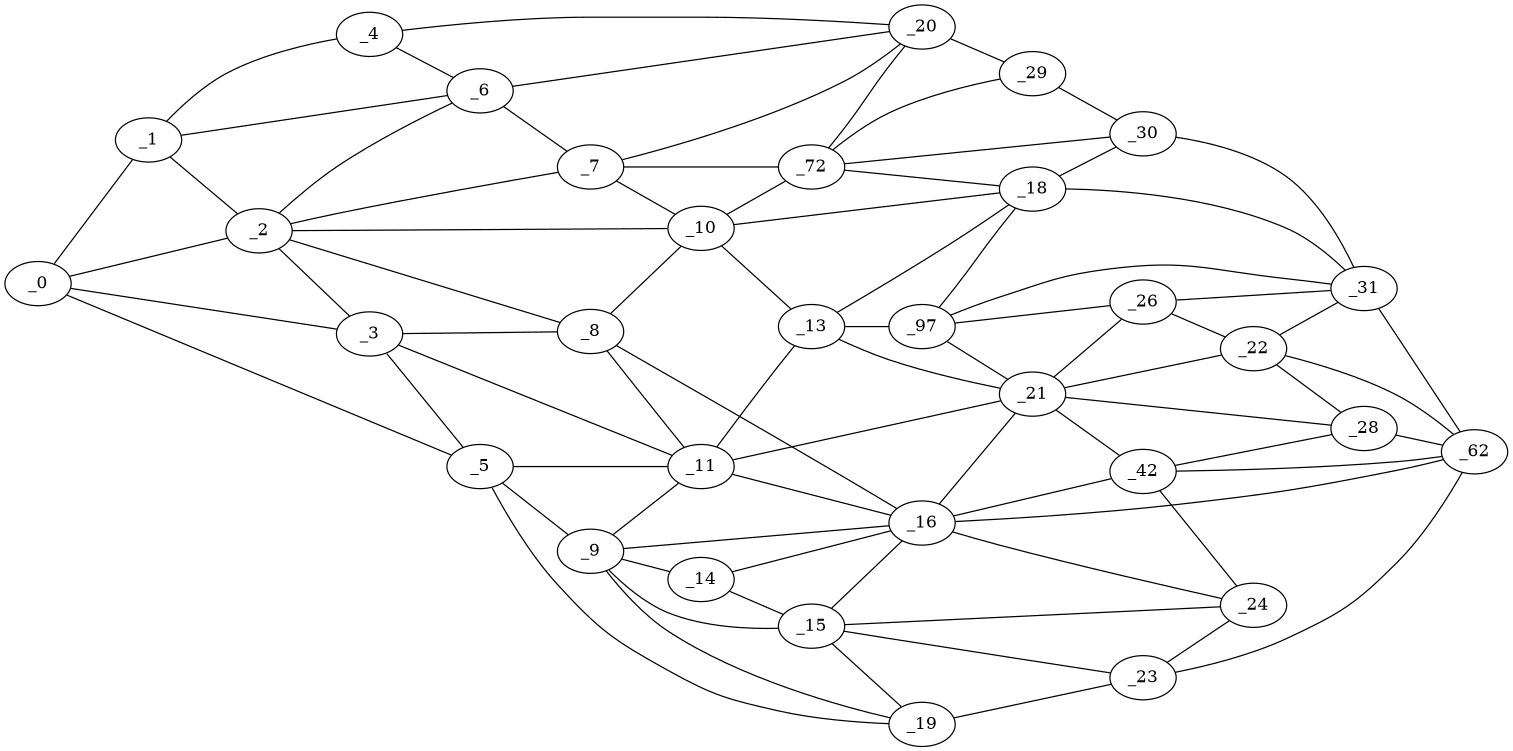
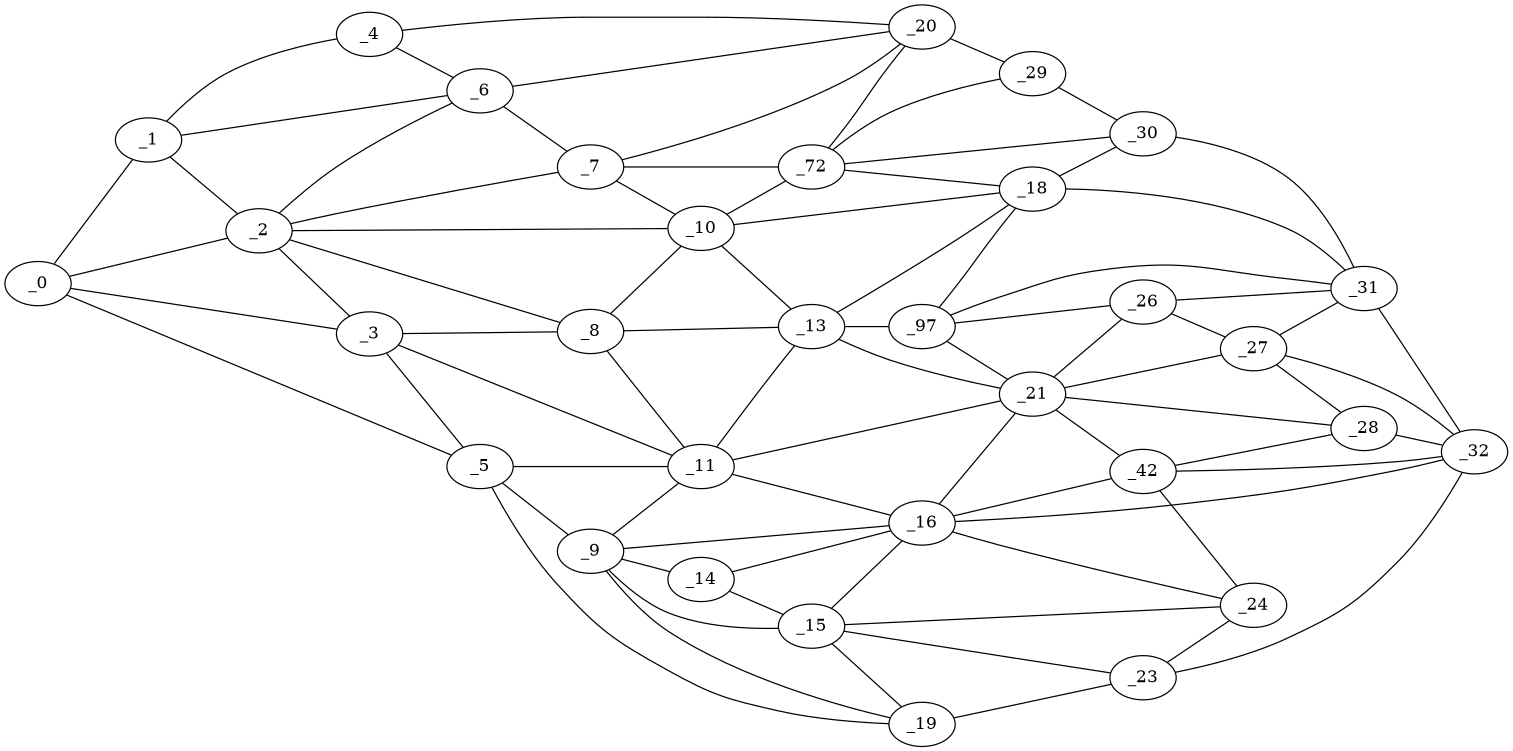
(1254, 349) -> (1254, 349)
(757, 426) -> (701, 329)
(1475, 452) -> (1475, 452)
